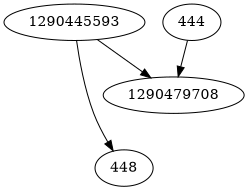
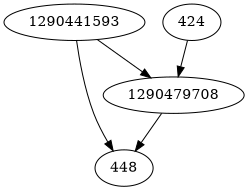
(74, 22) -> (74, 22)
(192, 22) -> (192, 22)
none -> (151, 128)
